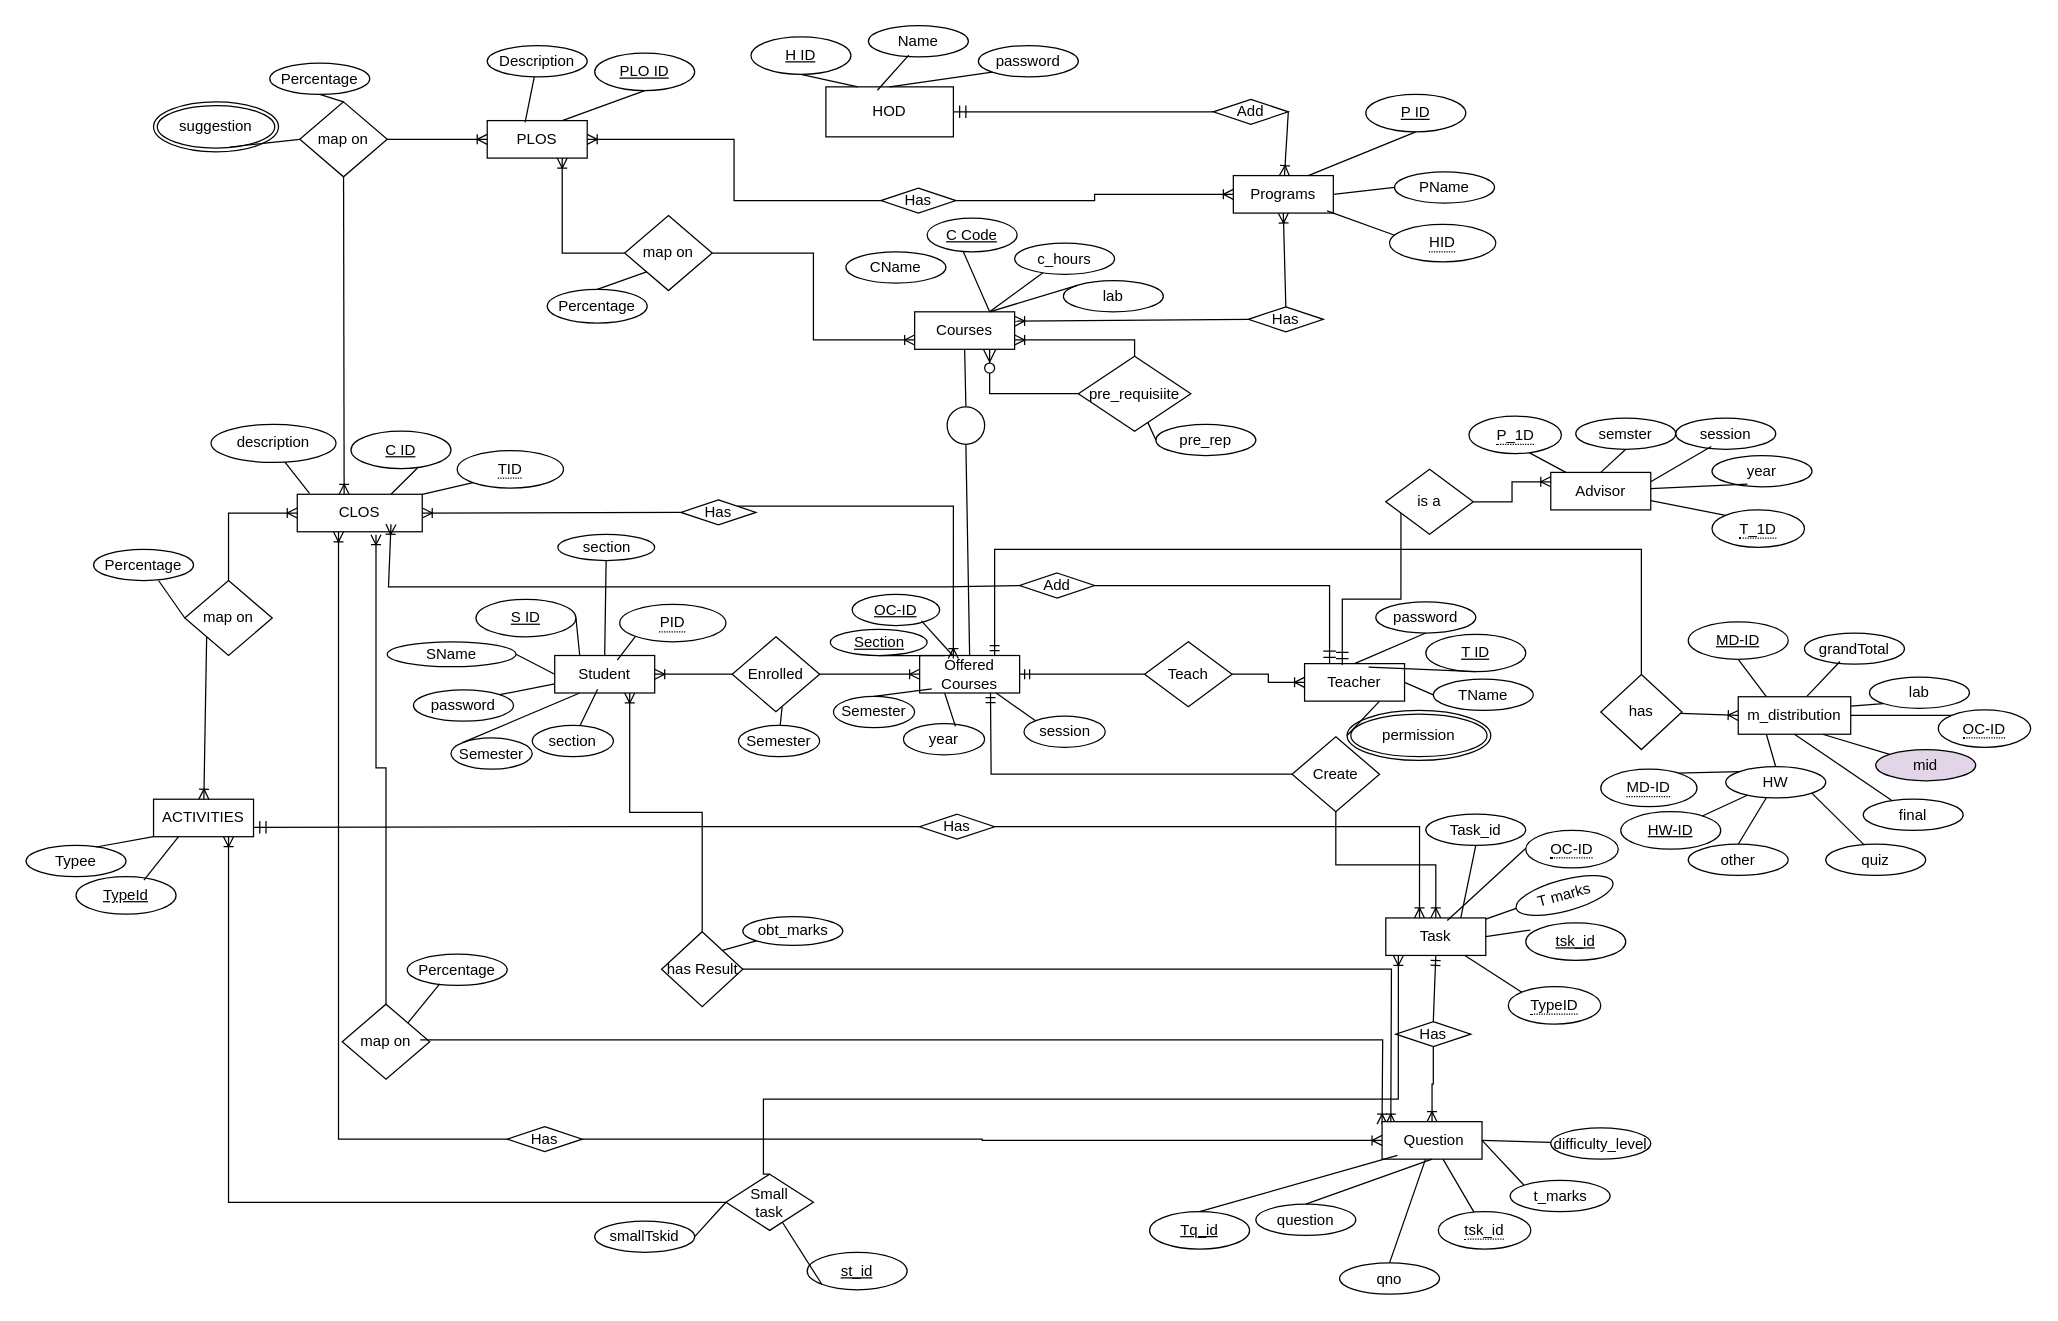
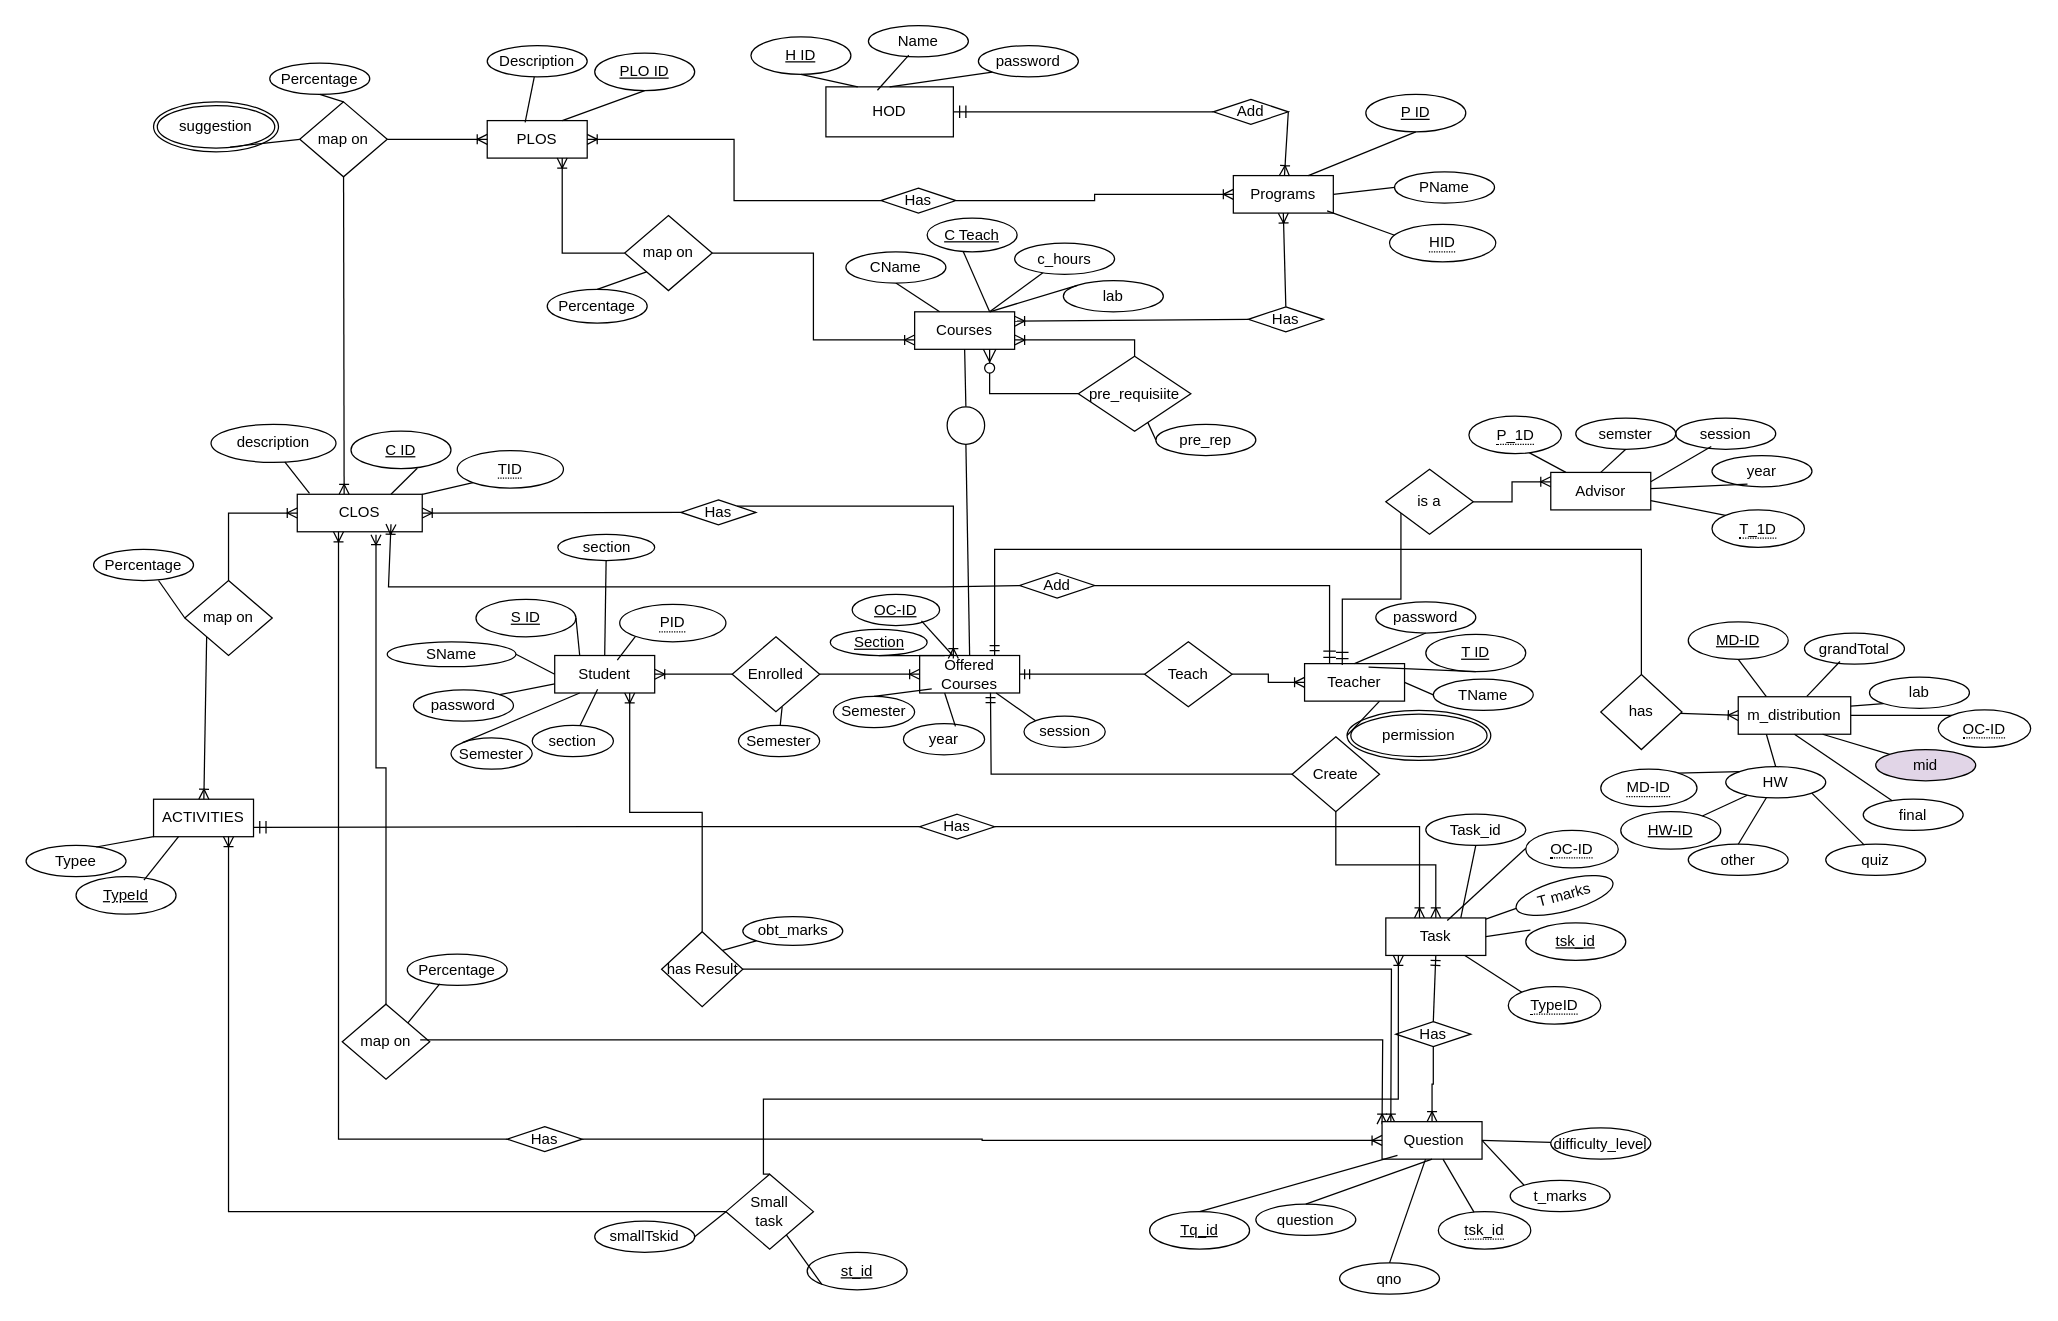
(972, 236) -> (972, 236)
none -> (918, 298)
(769, 1203) -> (769, 1212)
